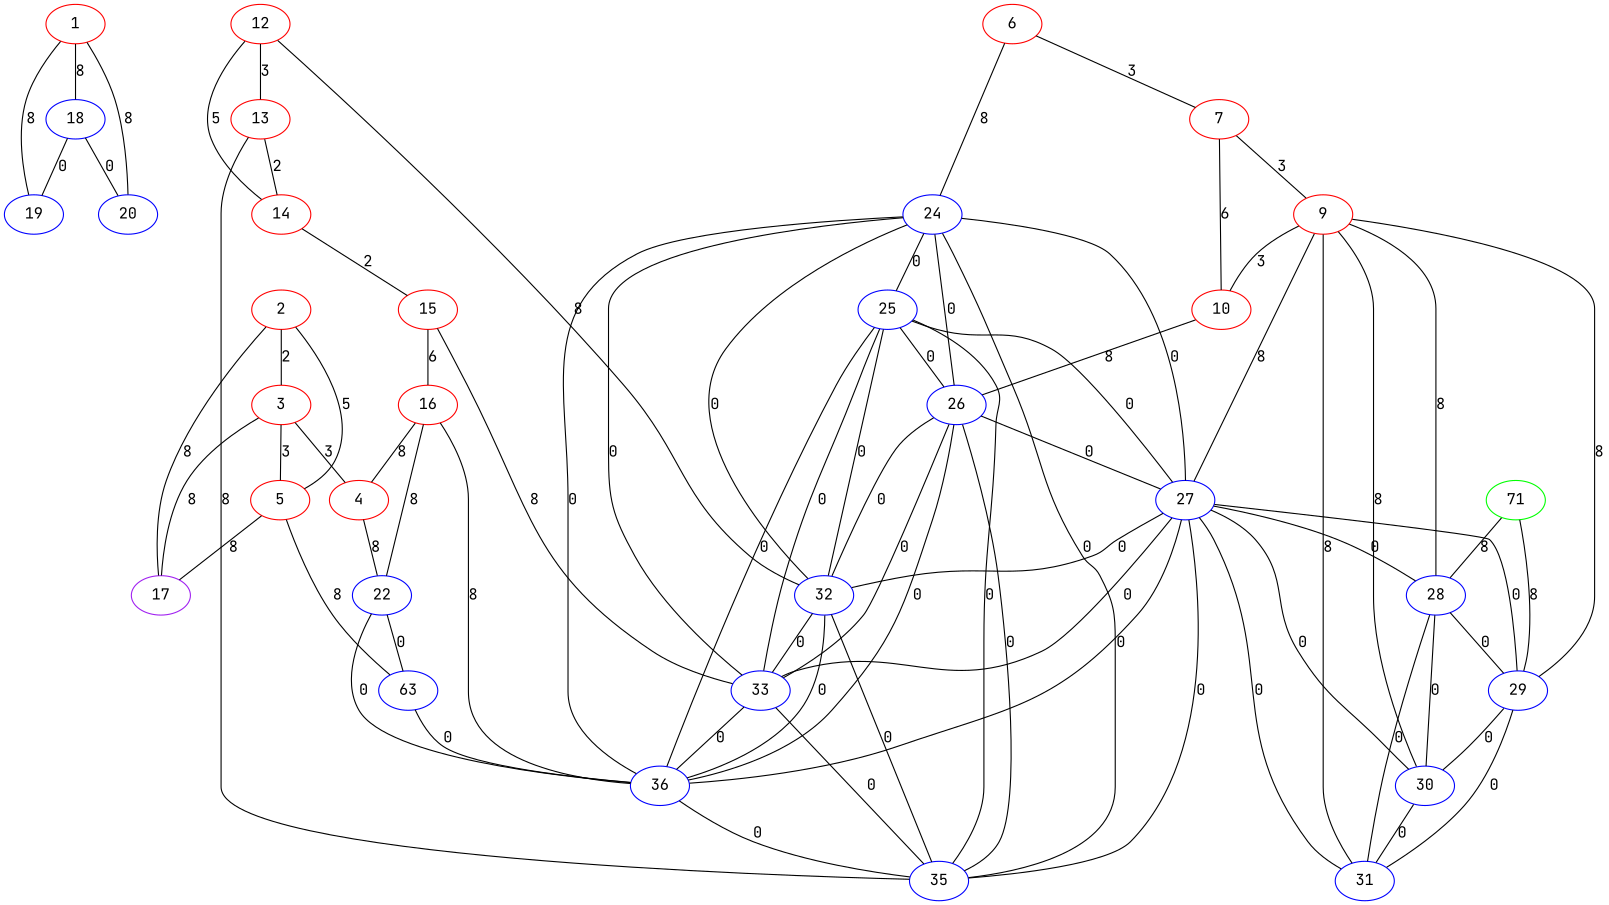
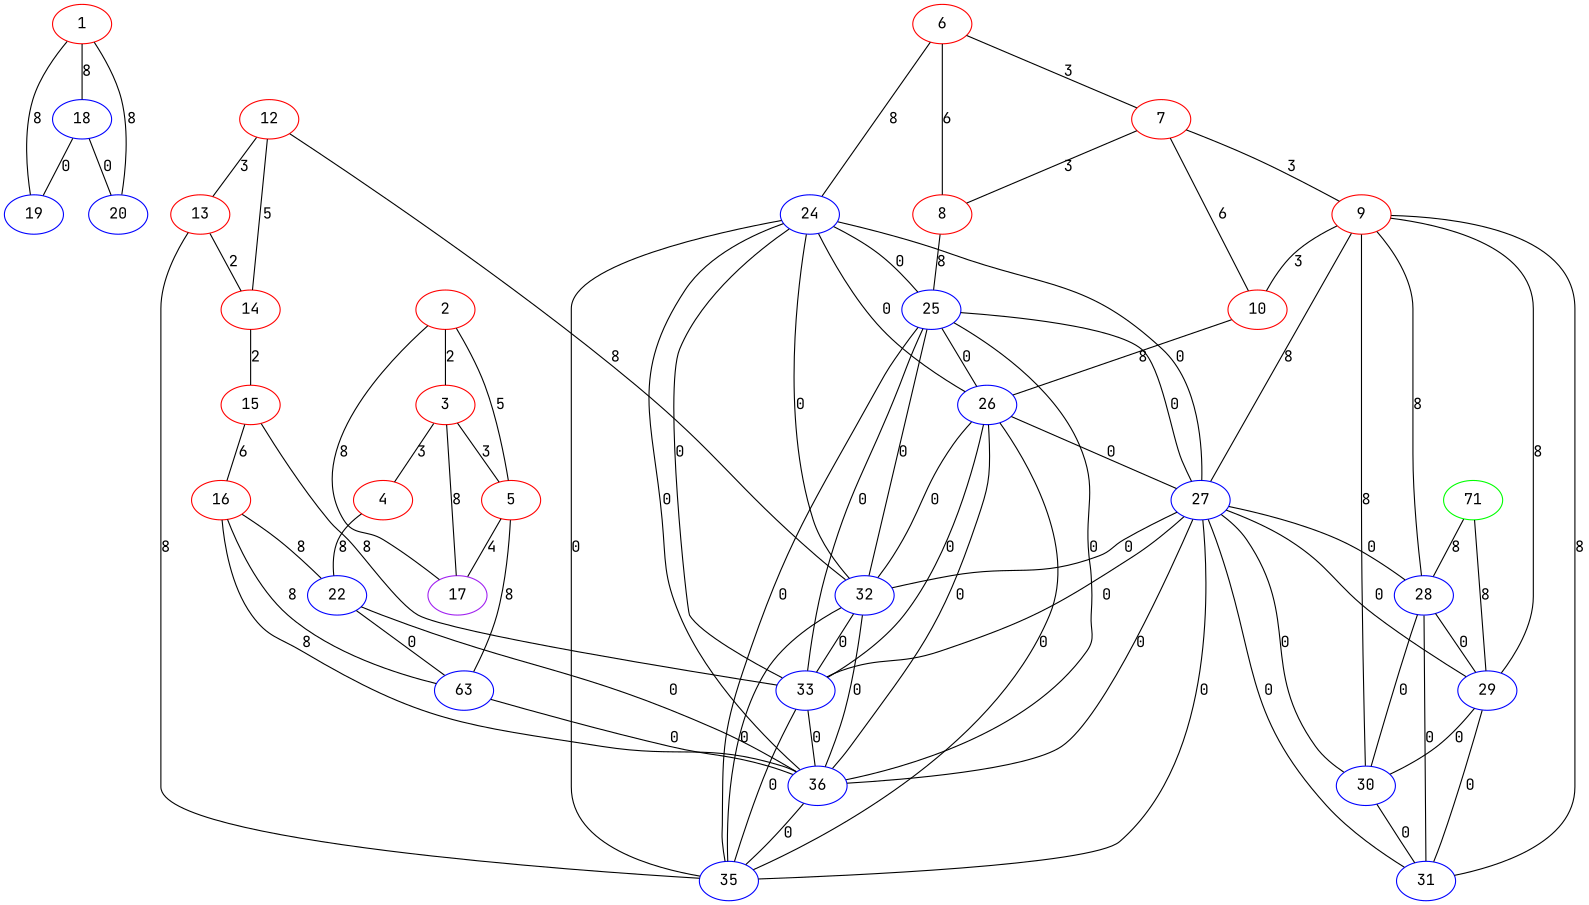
none -> (942, 215)
(393, 453) -> (308, 630)
(234, 548) -> (492, 548)
